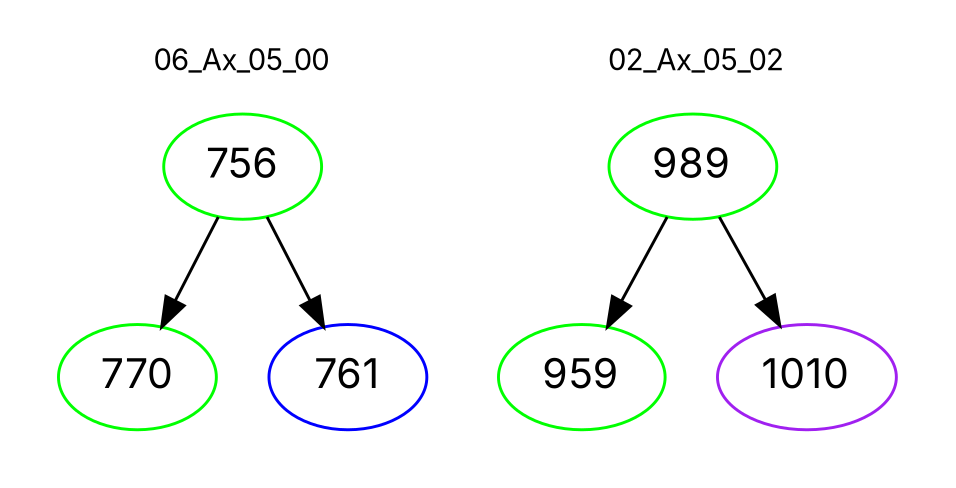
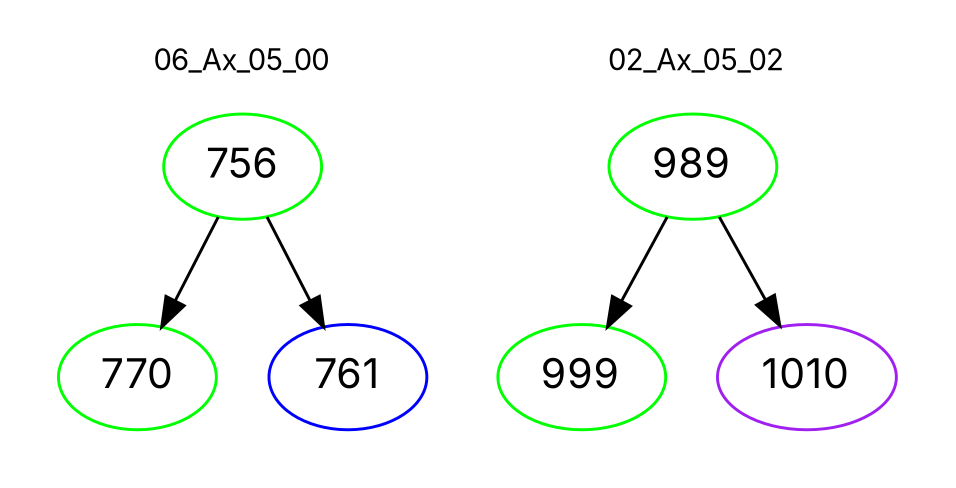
(582, 377) -> (582, 377)
